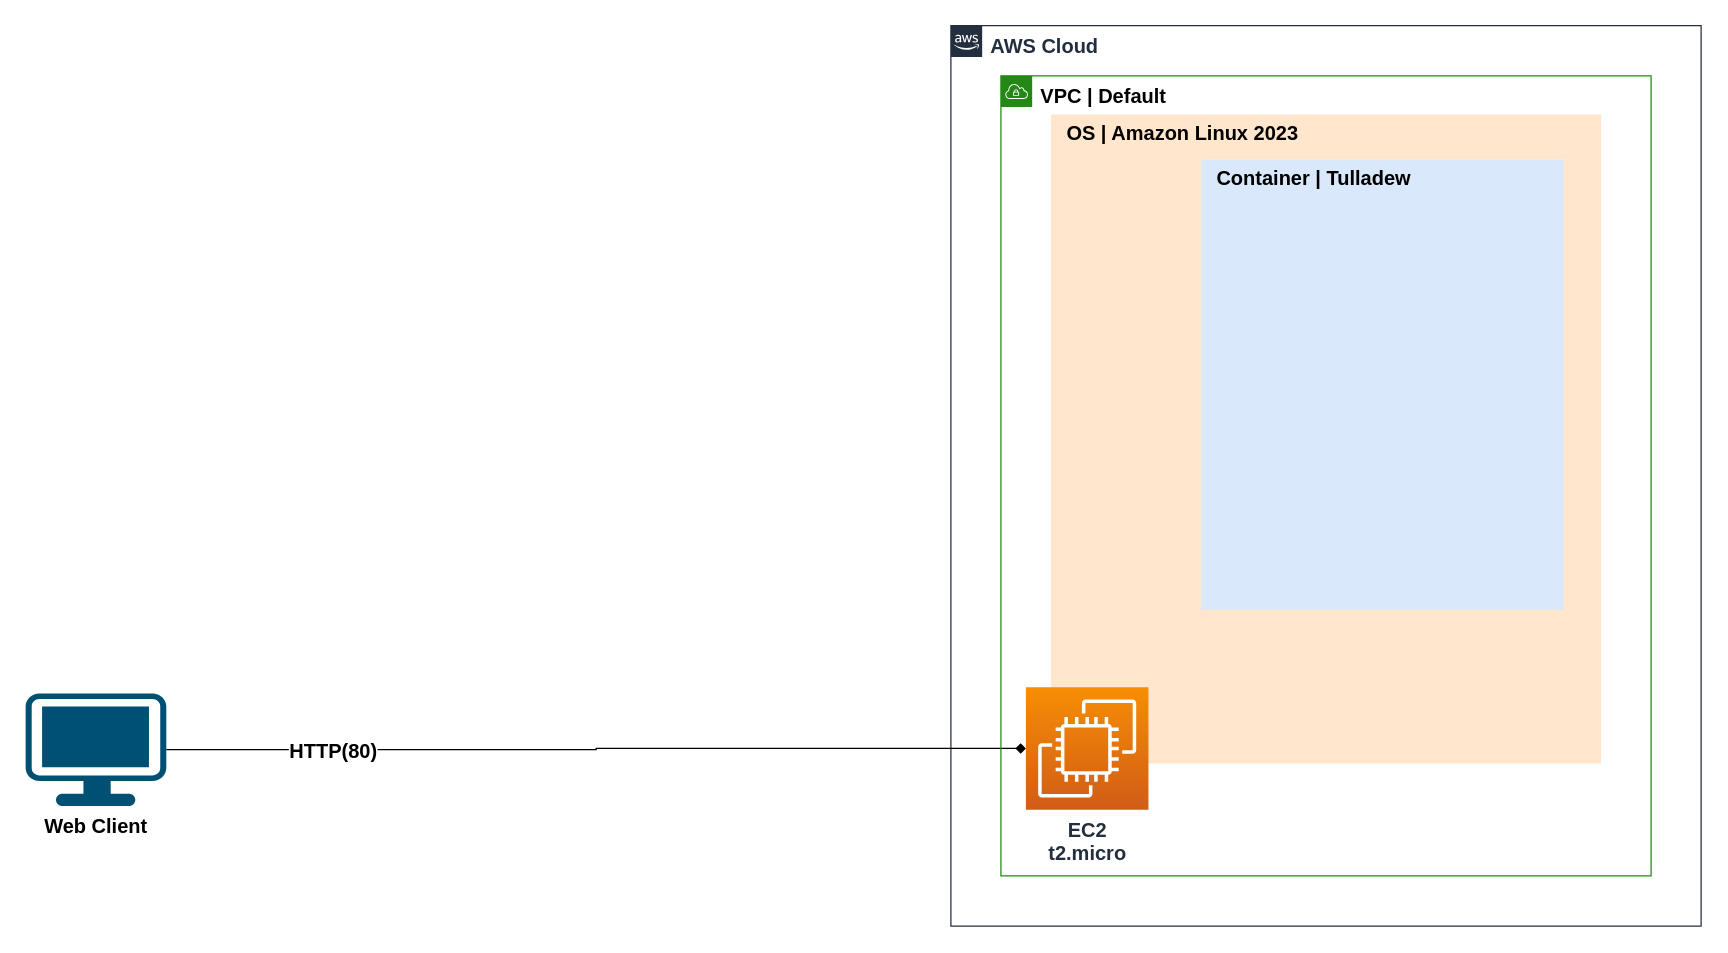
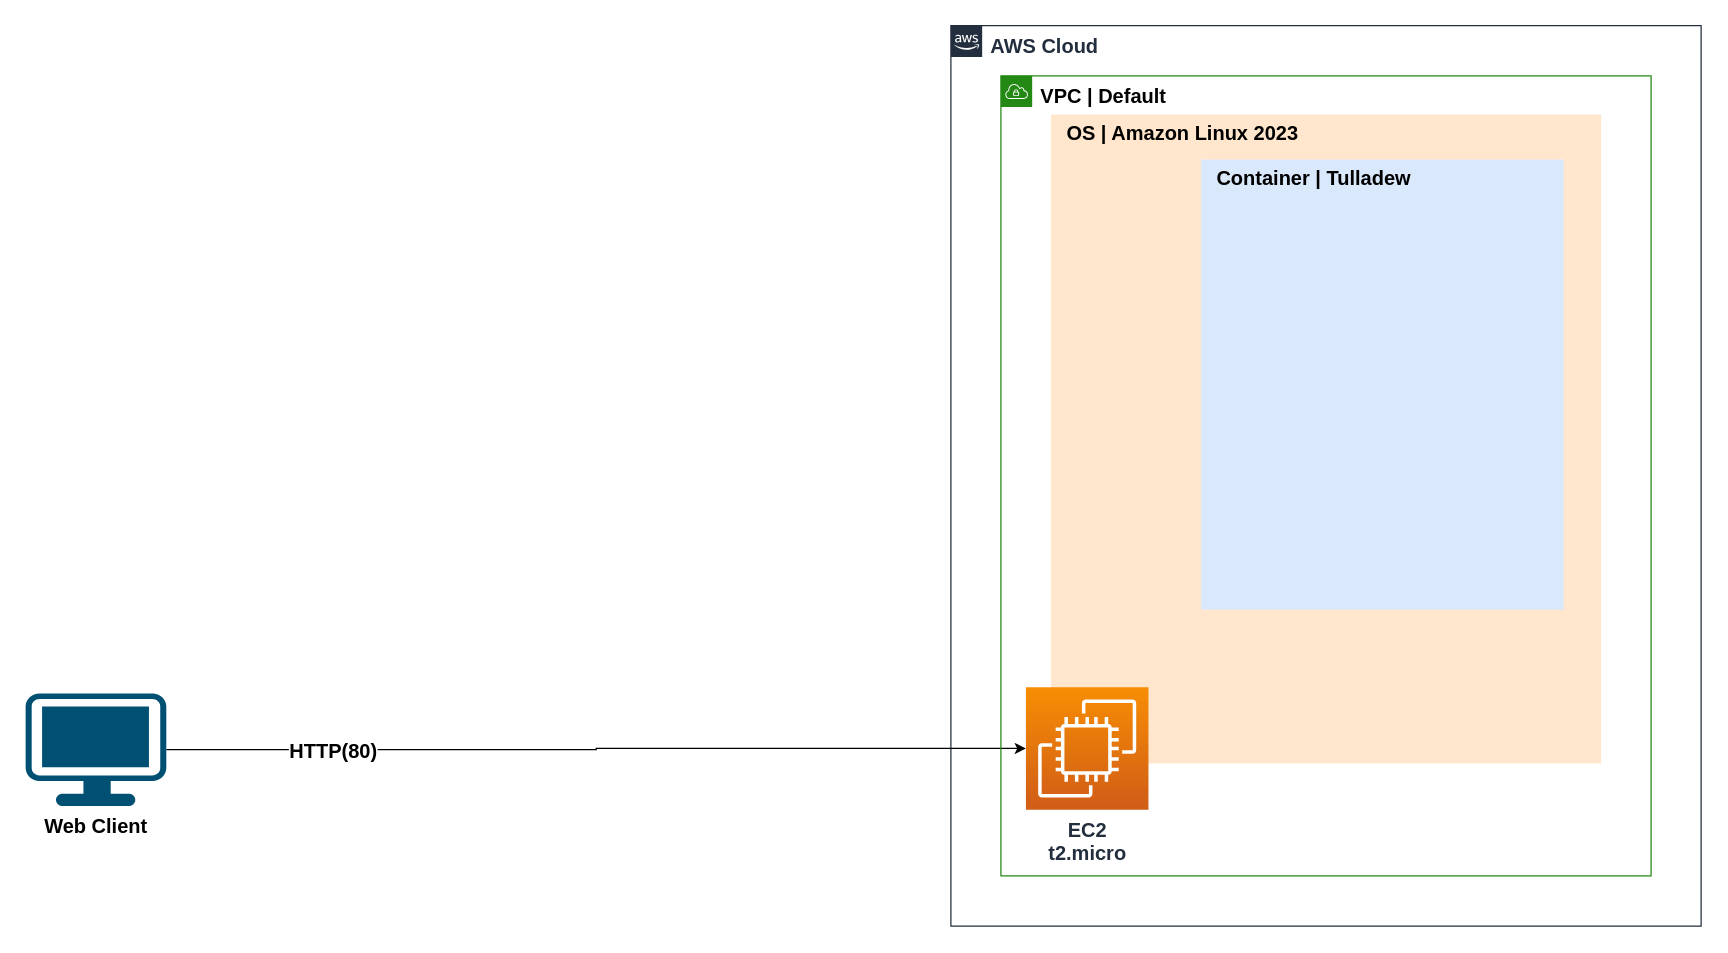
(1015, 748) -> (1016, 748)
